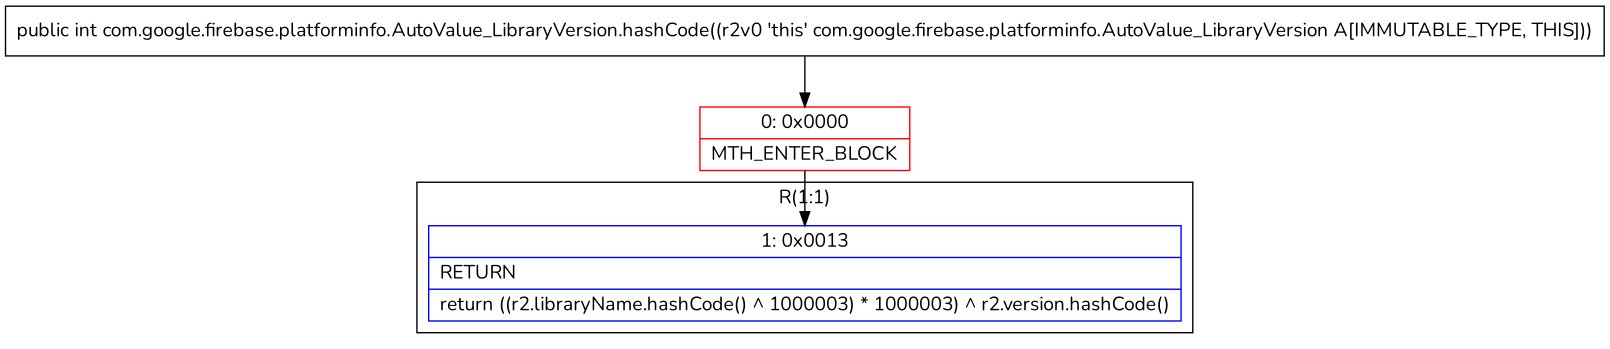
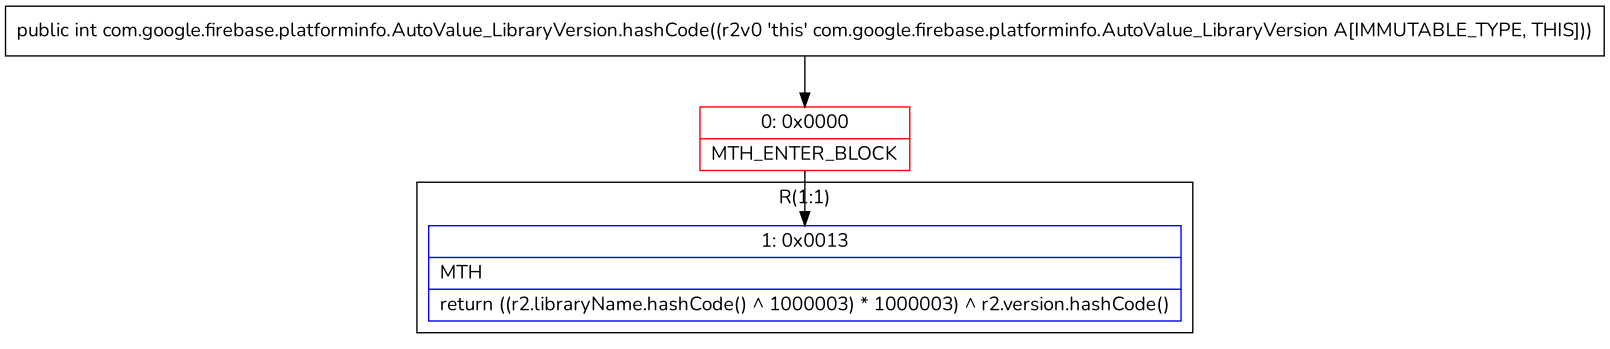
(478, 273) -> (461, 273)
